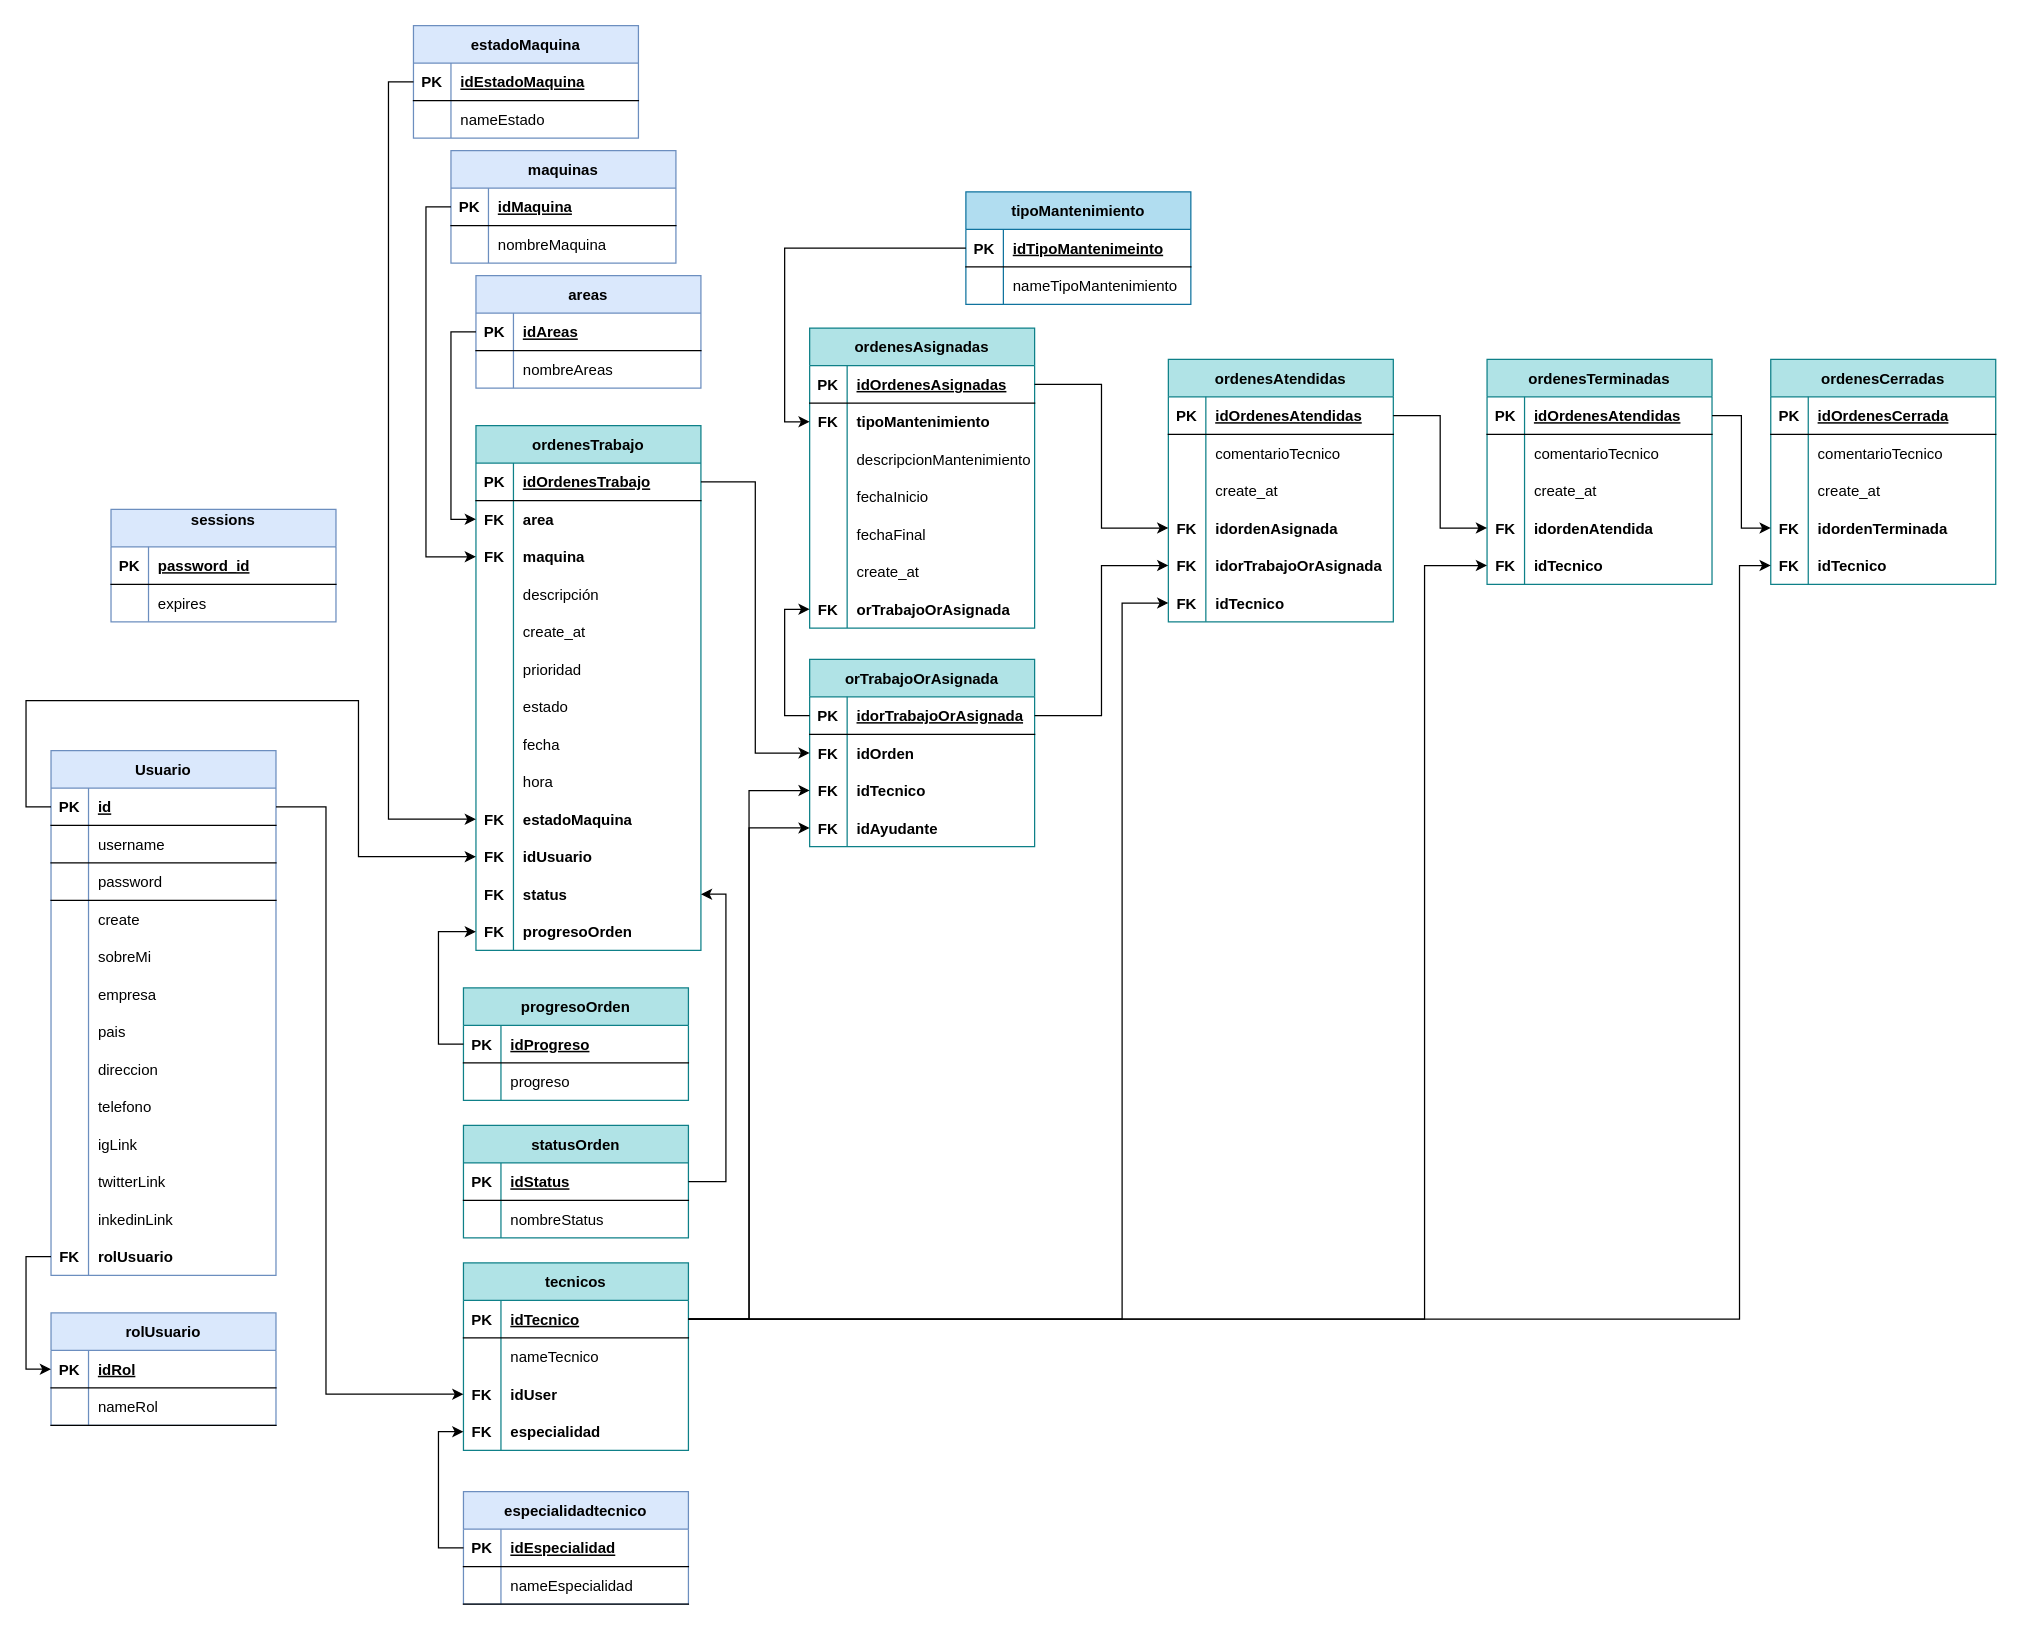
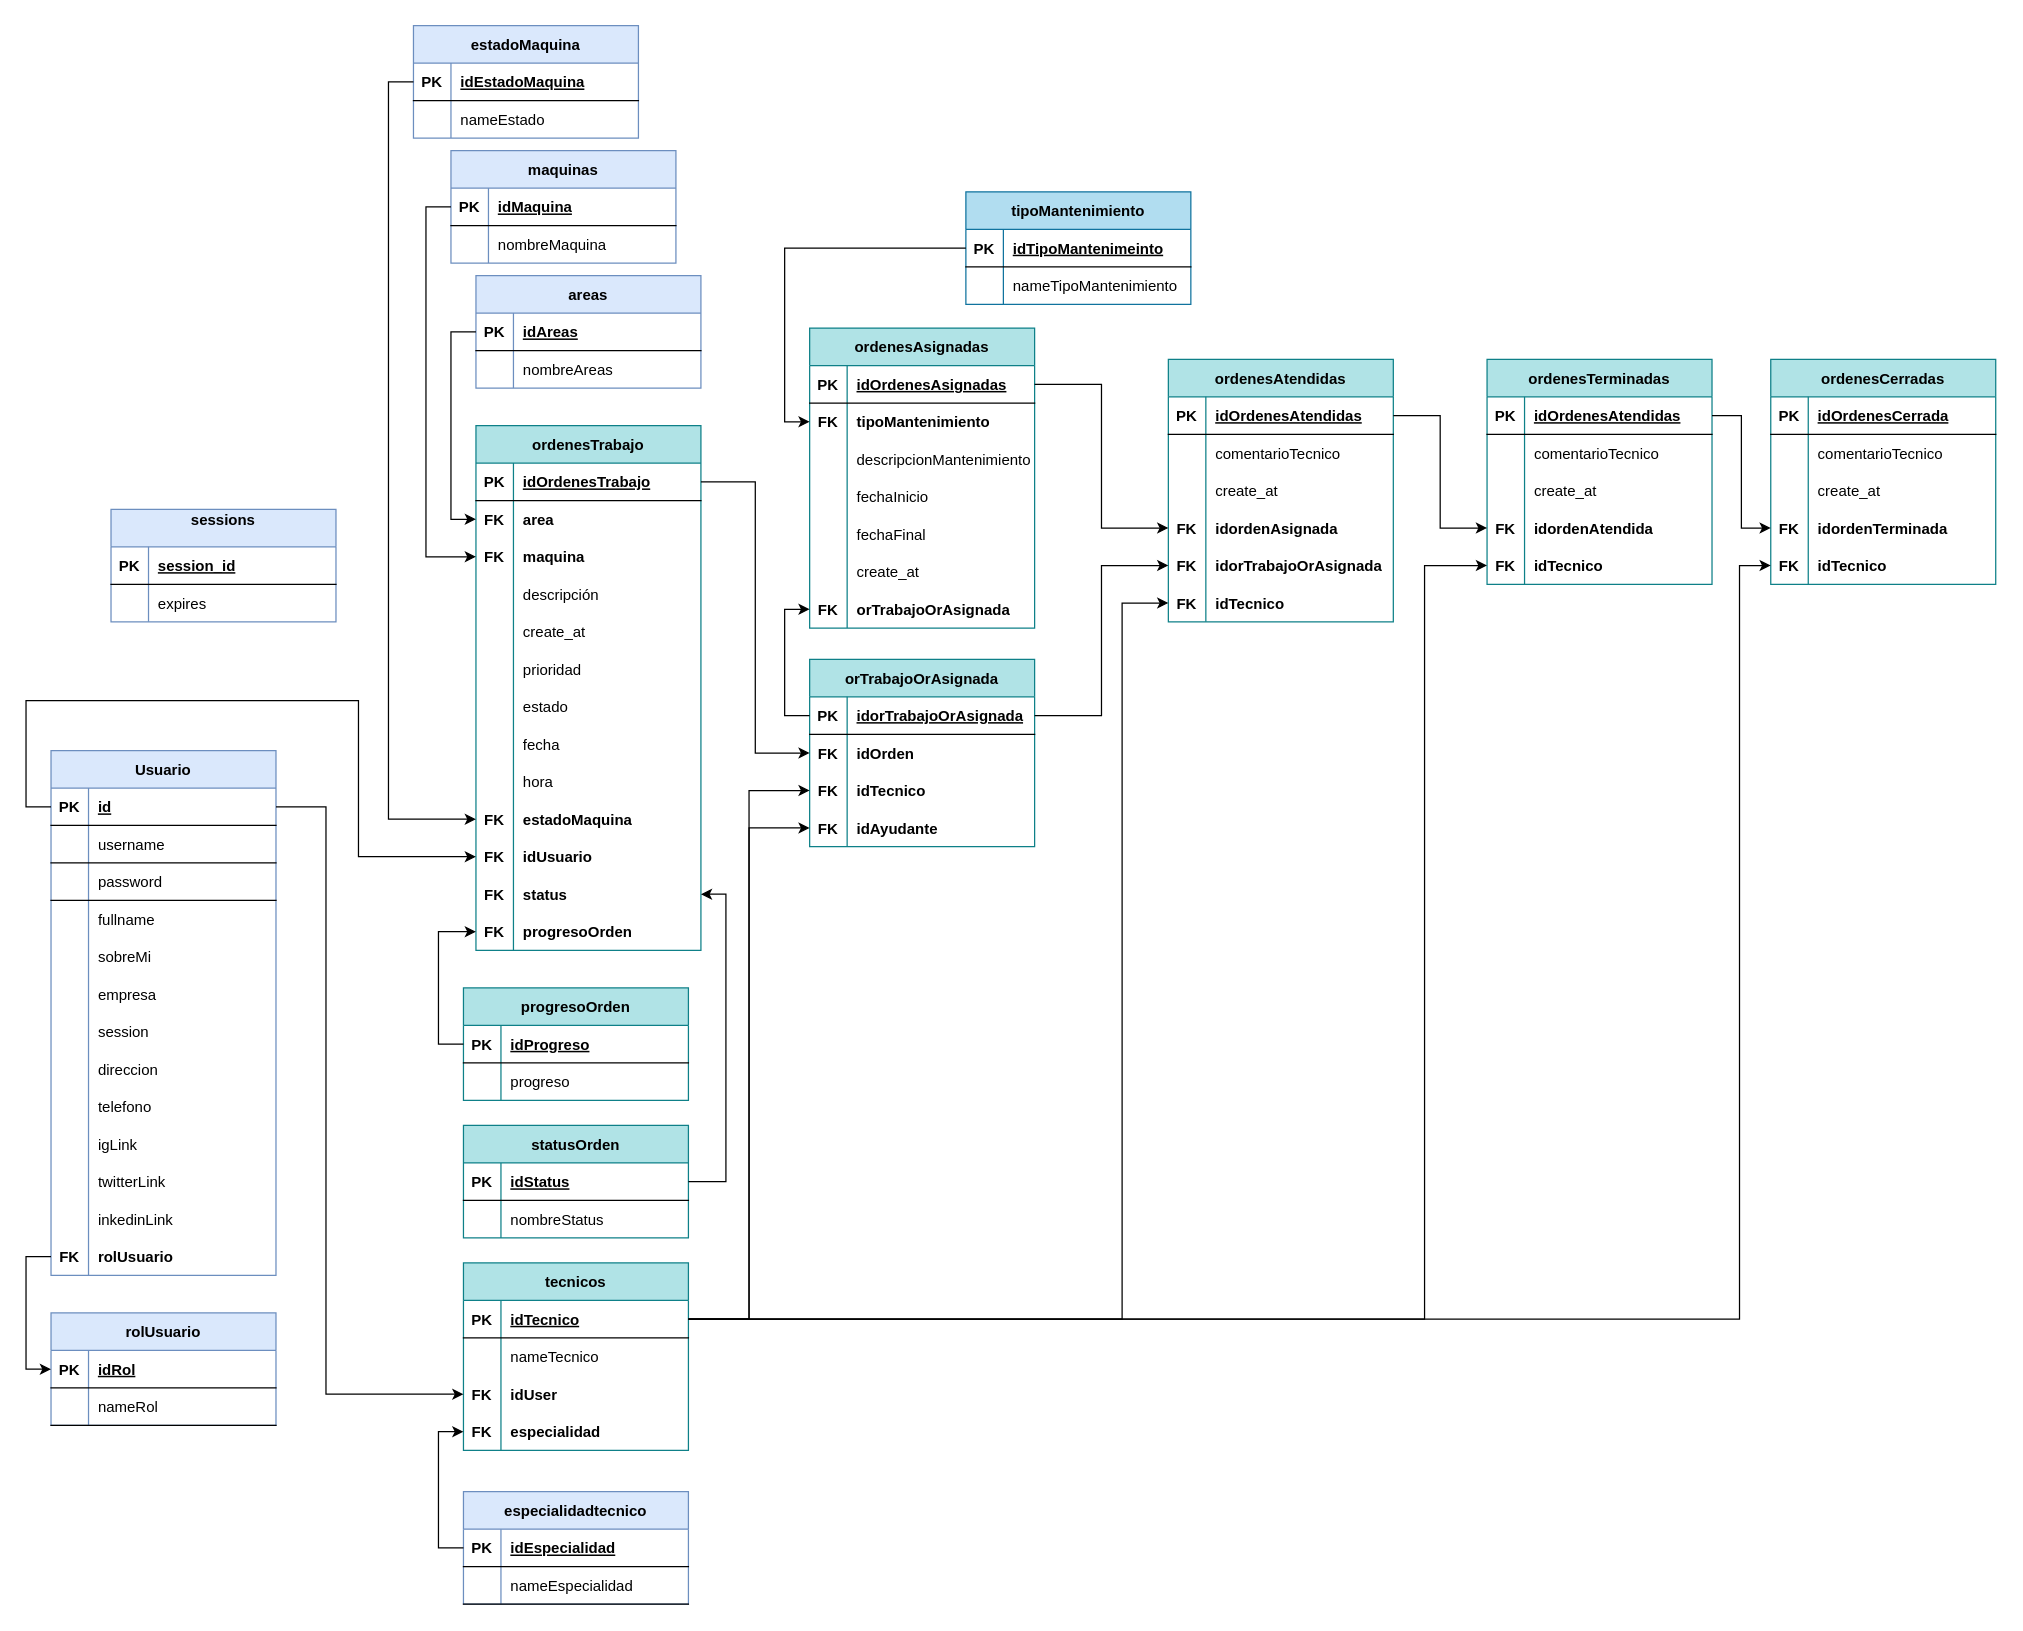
(202, 566) -> (196, 566)
(123, 920) -> (127, 920)
(112, 1033) -> (125, 1033)
